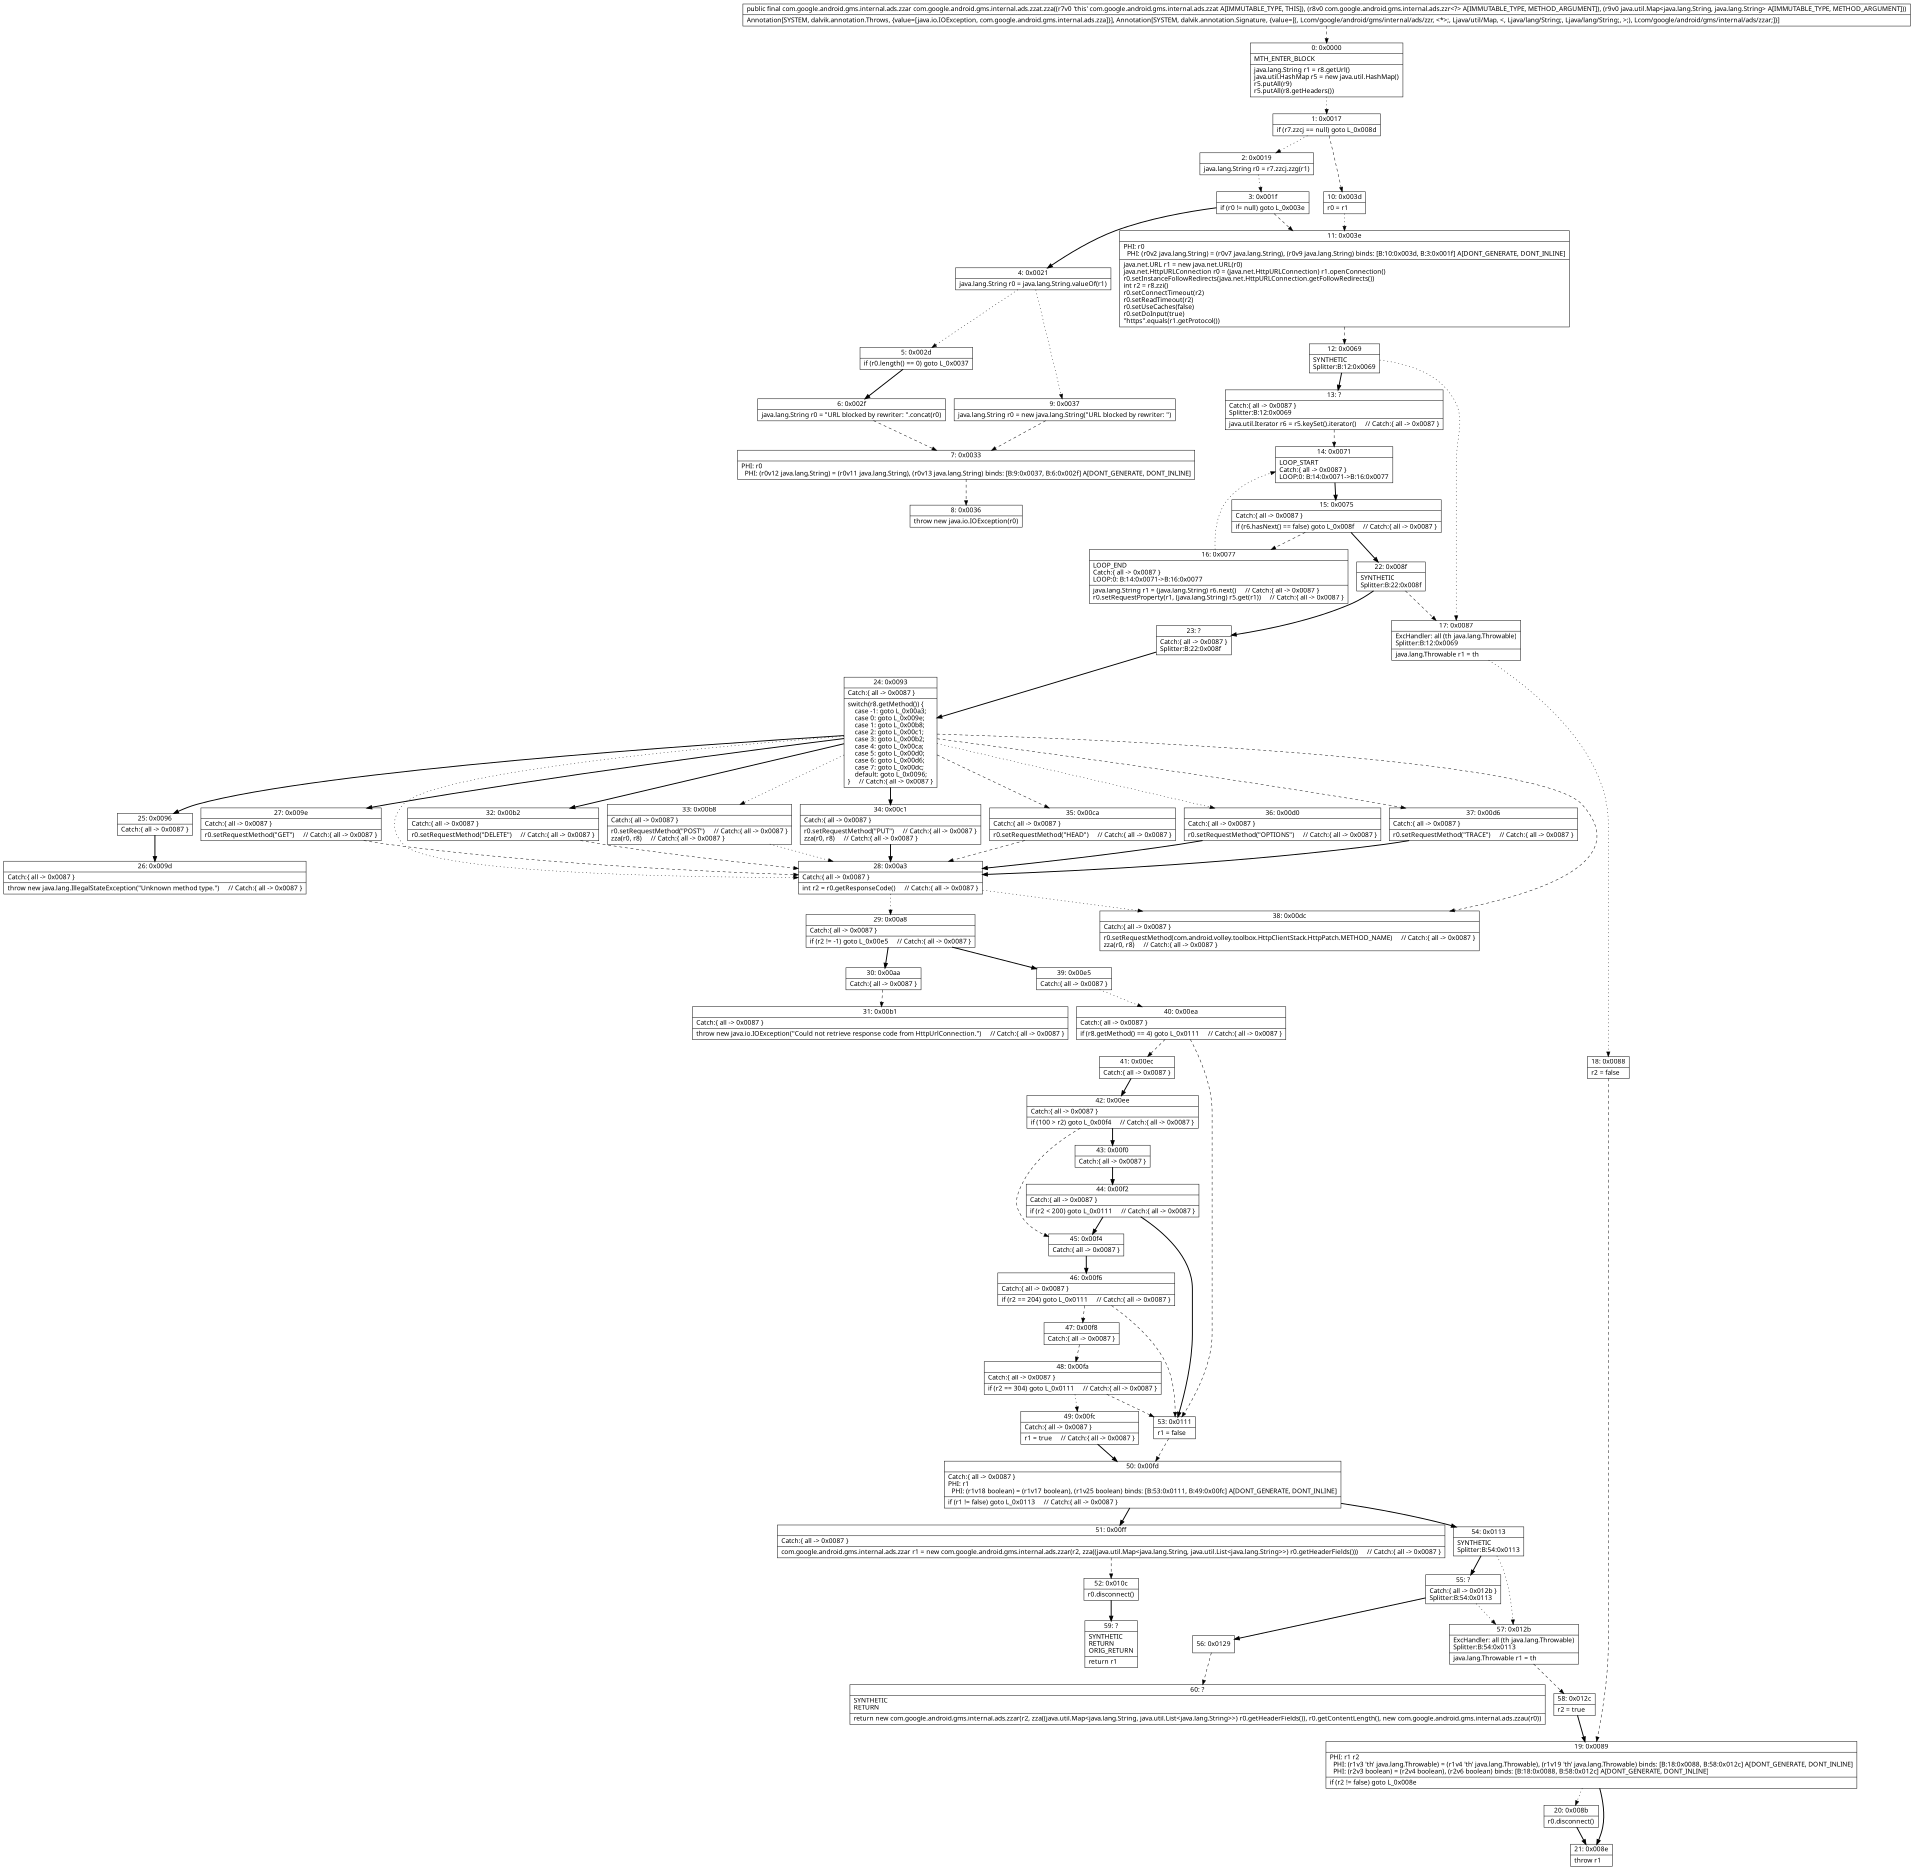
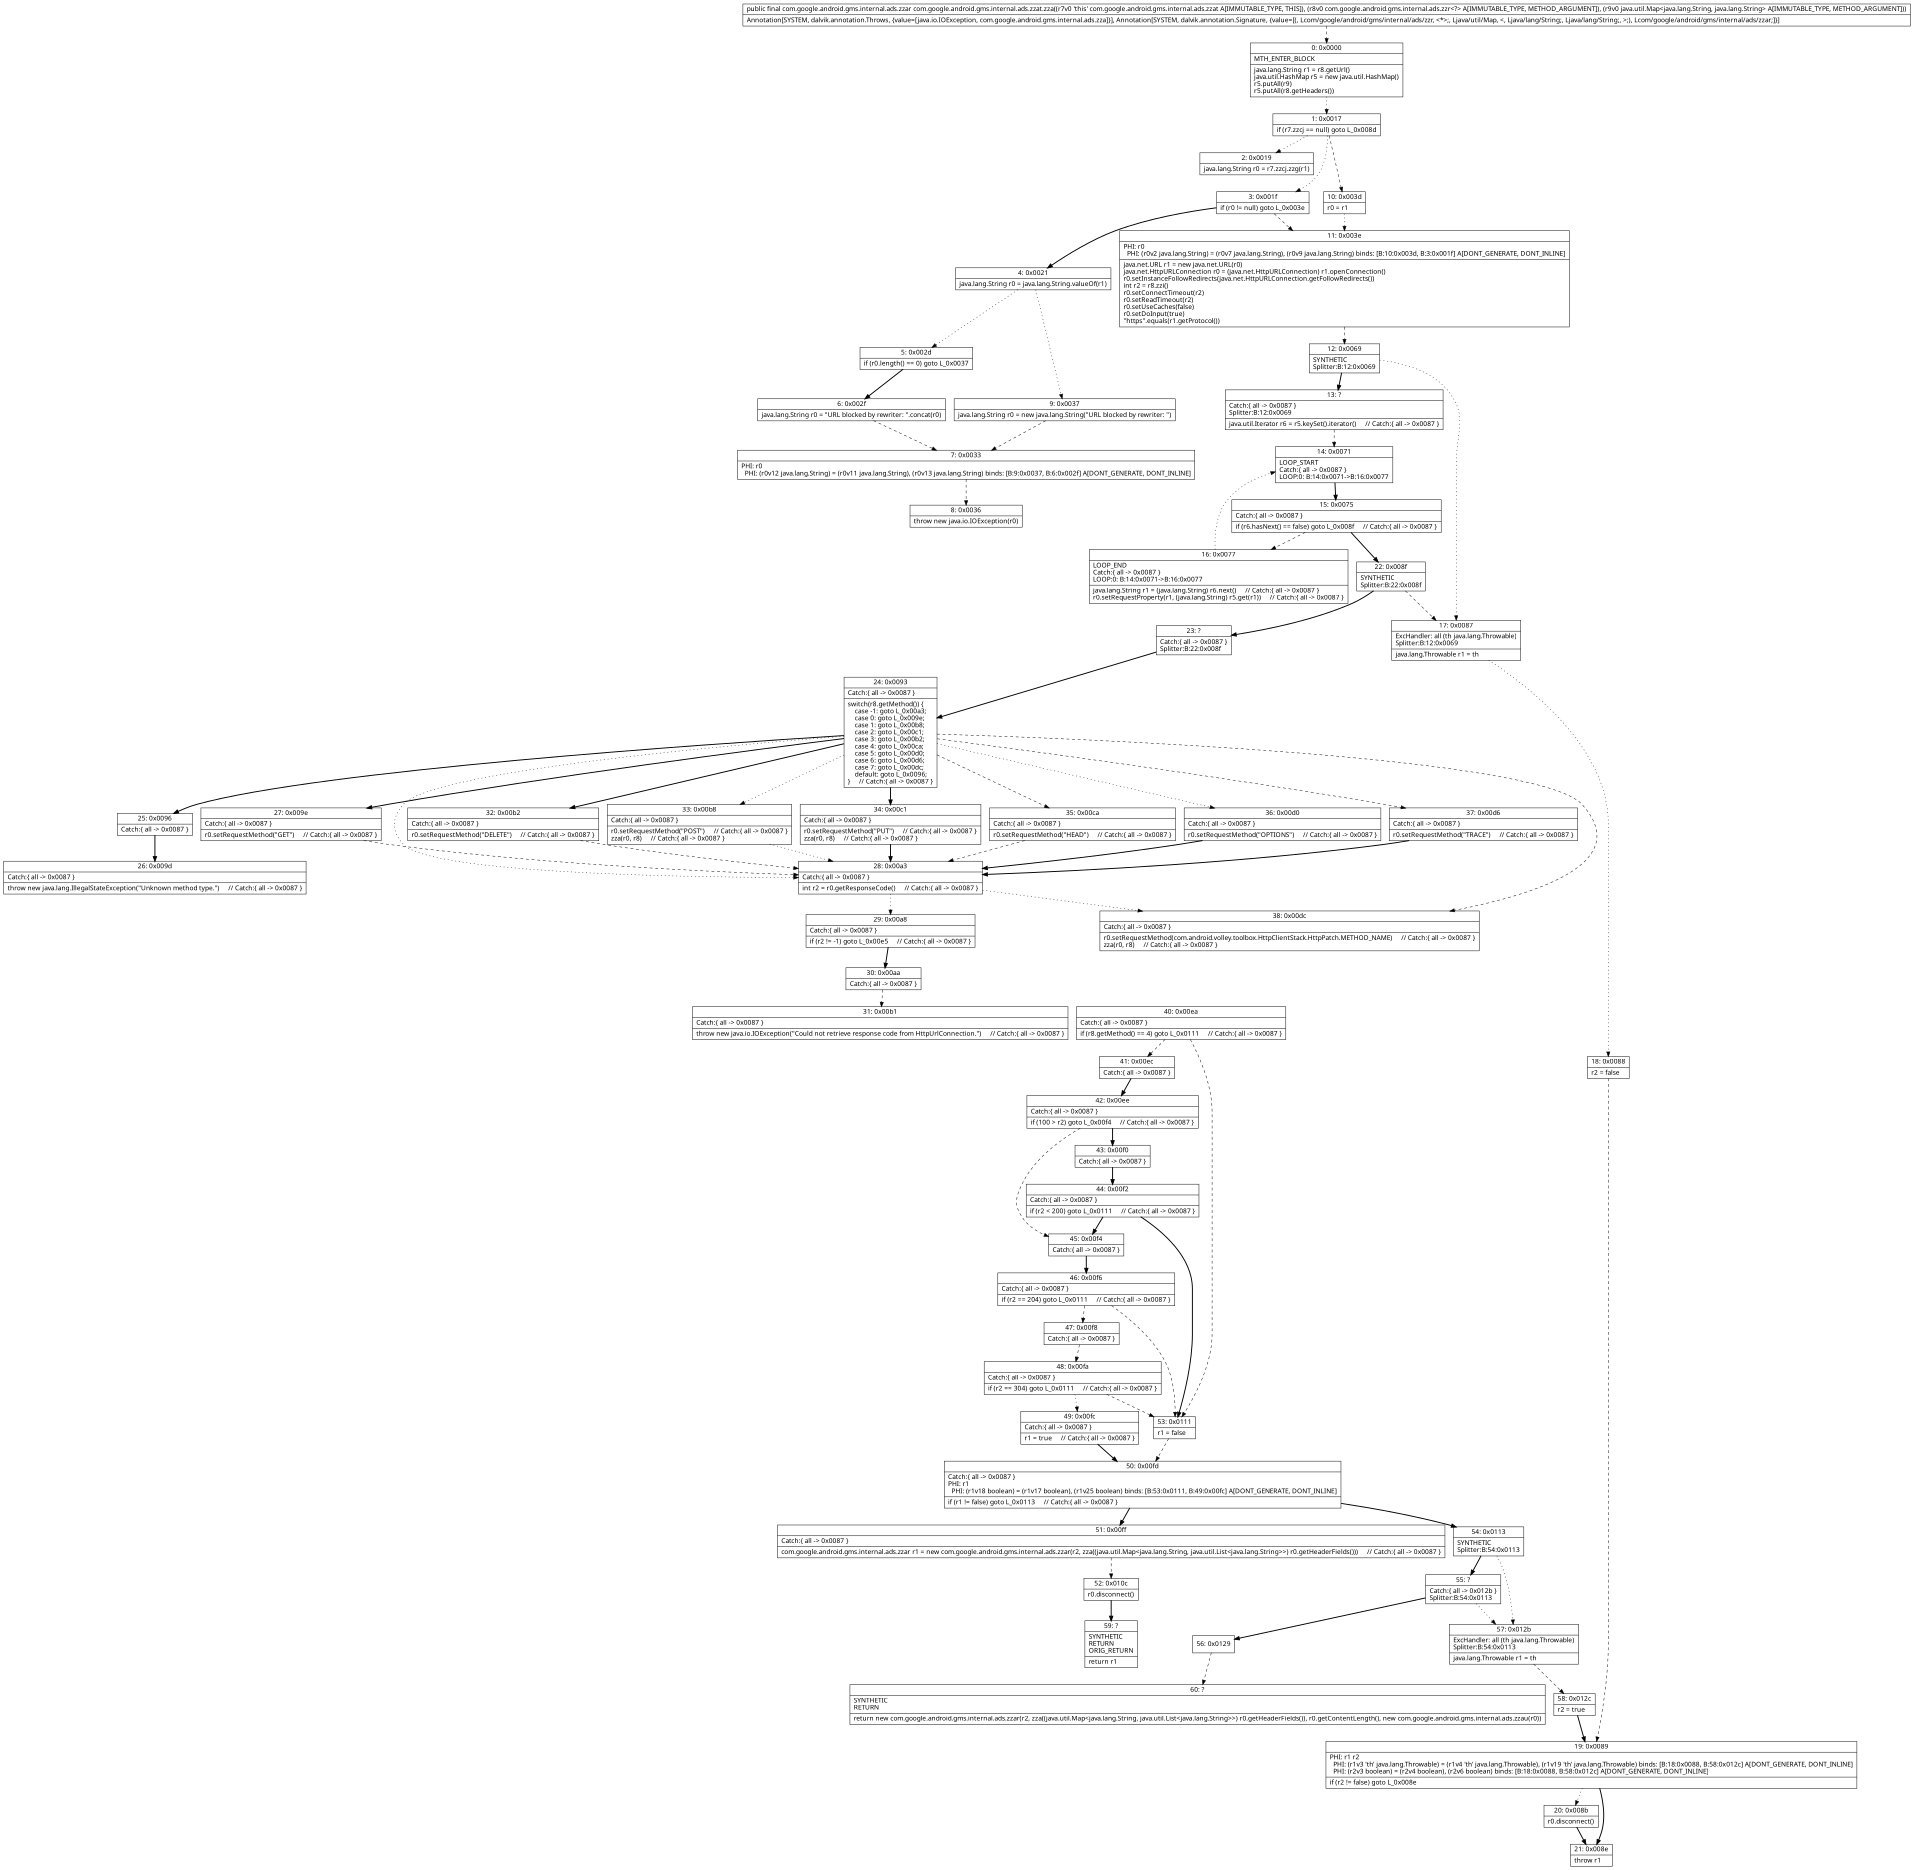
(1259, 181) -> (1322, 167)
(1074, 979) -> none
